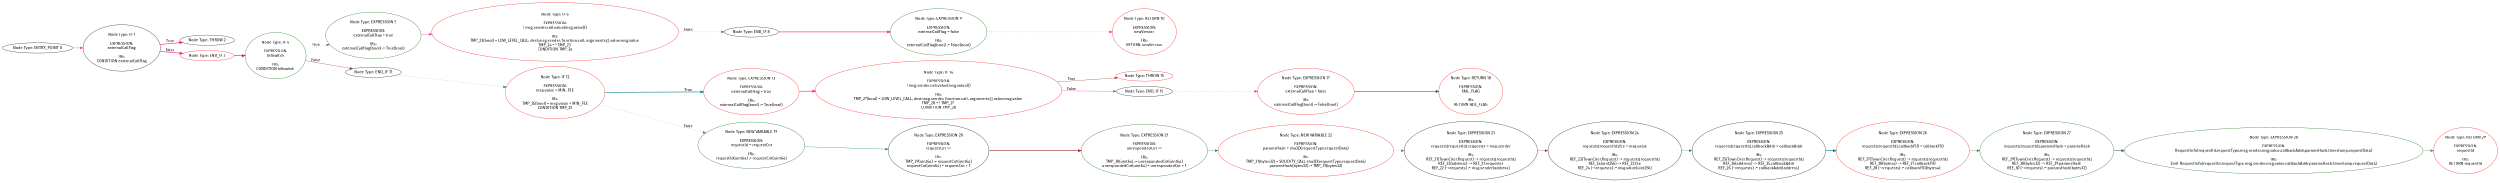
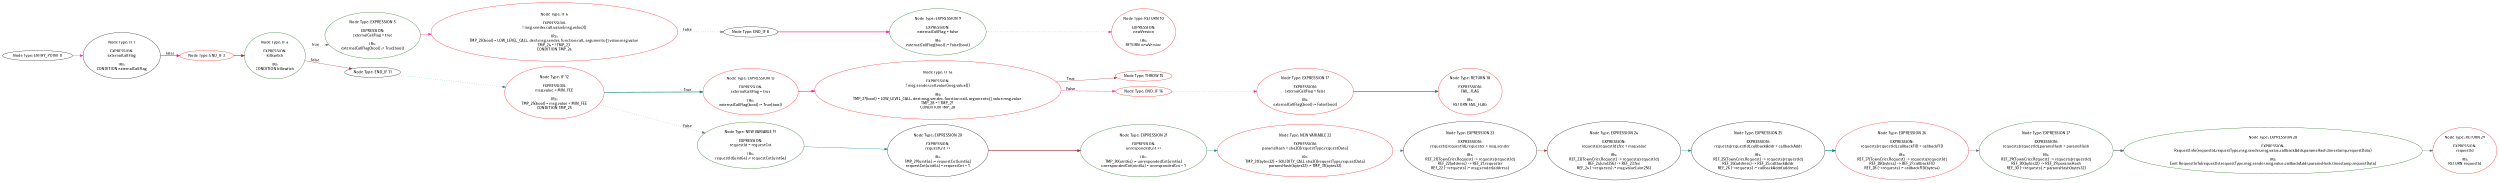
(207, 40) -> none
(1144, 91) -> (1144, 91)
